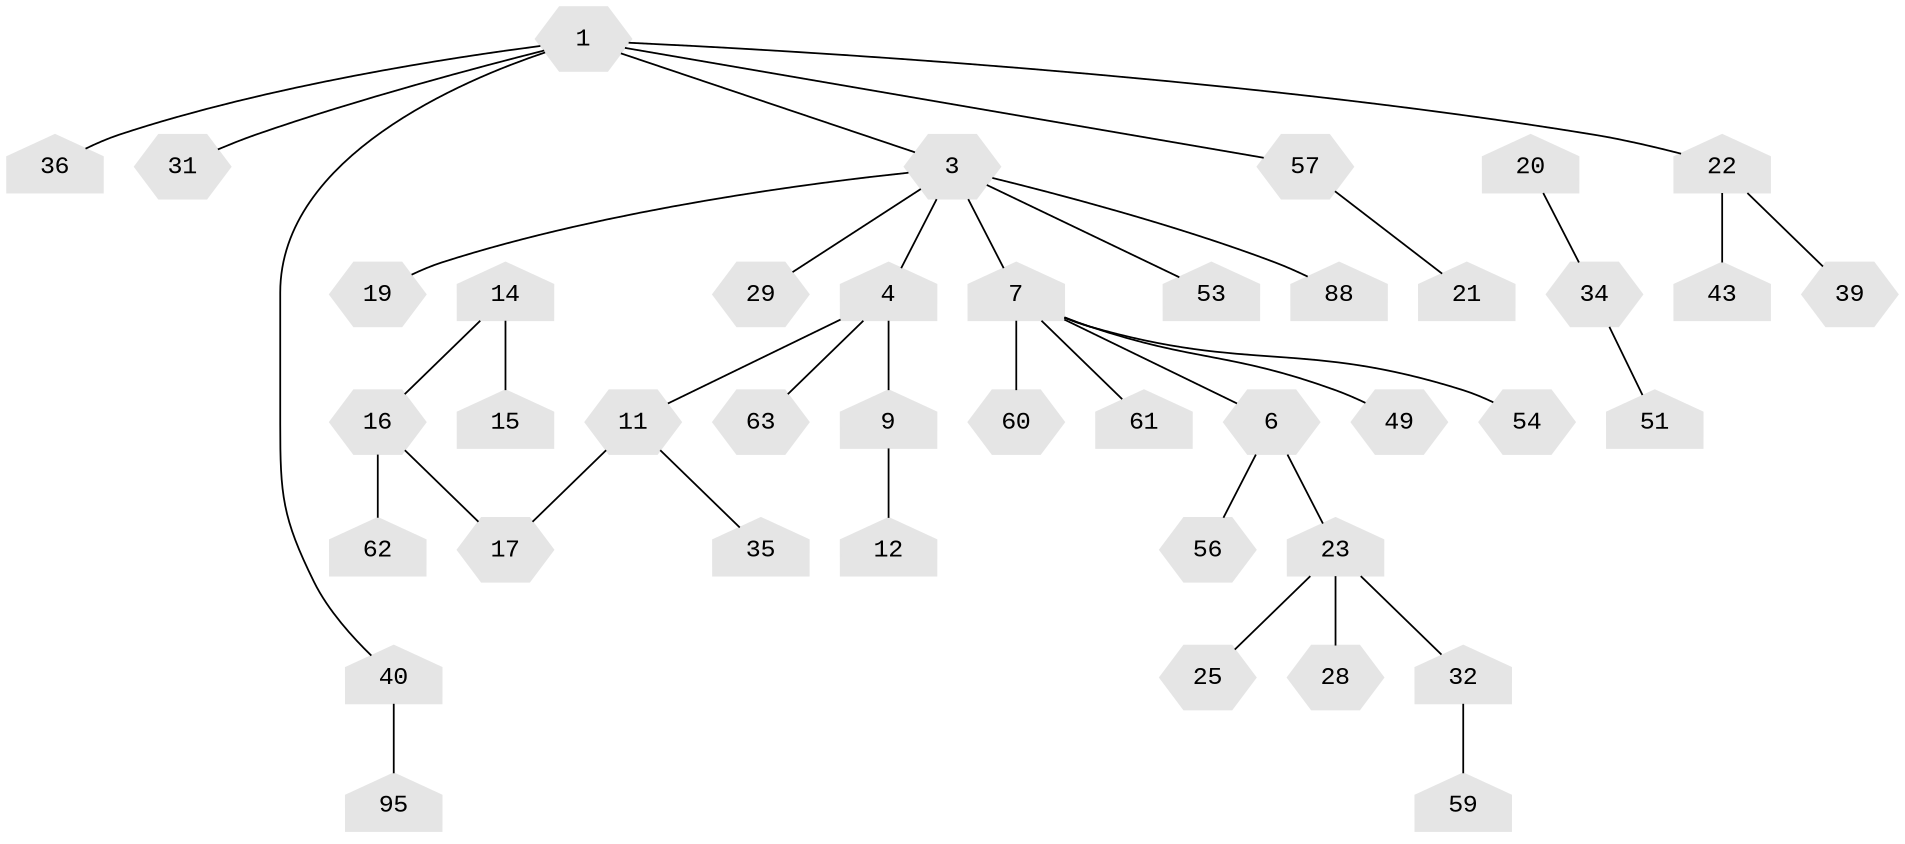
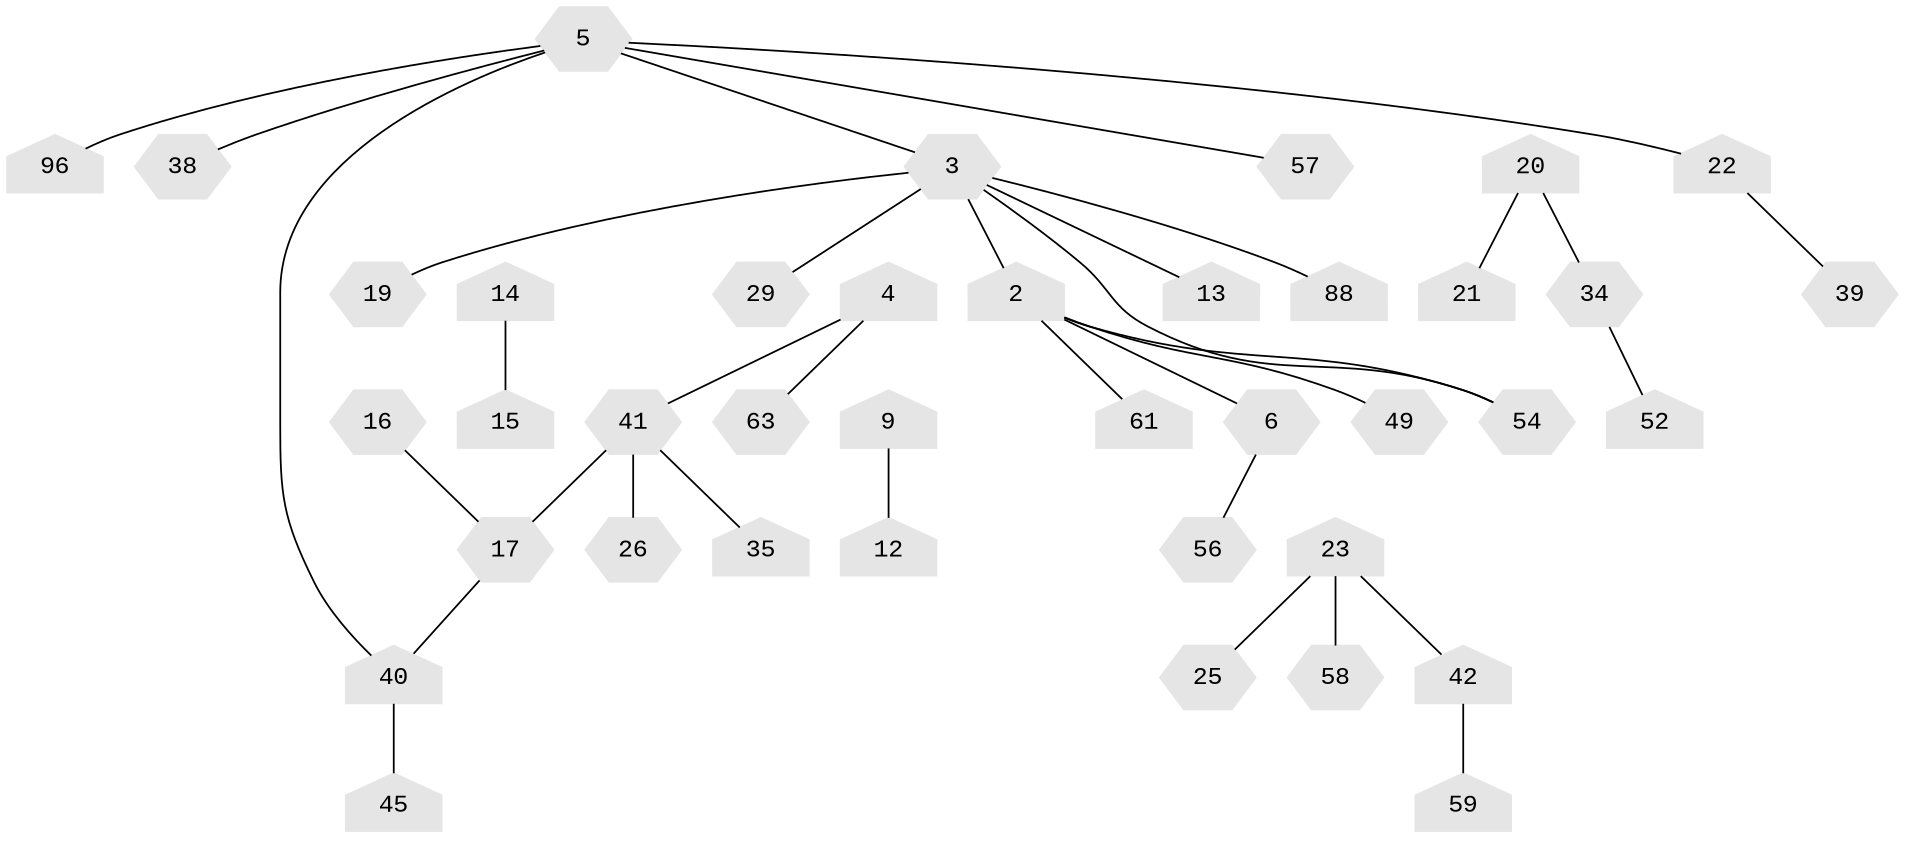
(584, 39) -> (584, 39)
(55, 167) -> (55, 167)
(183, 167) -> (183, 167)
(1389, 232) -> (1499, 231)
(919, 234) -> (1161, 332)
(1016, 294) -> (1016, 294)
(1211, 294) -> (1211, 294)
(1722, 294) -> none
(889, 355) -> none
(442, 357) -> none
(633, 422) -> (633, 422)
(1016, 422) -> none
(1655, 422) -> (1655, 422)
(1305, 489) -> none
(378, 550) -> none
none -> (633, 550)
none -> (447, 617)
(1336, 678) -> (1336, 678)
(1463, 678) -> (1463, 678)
(394, 805) -> (394, 805)
